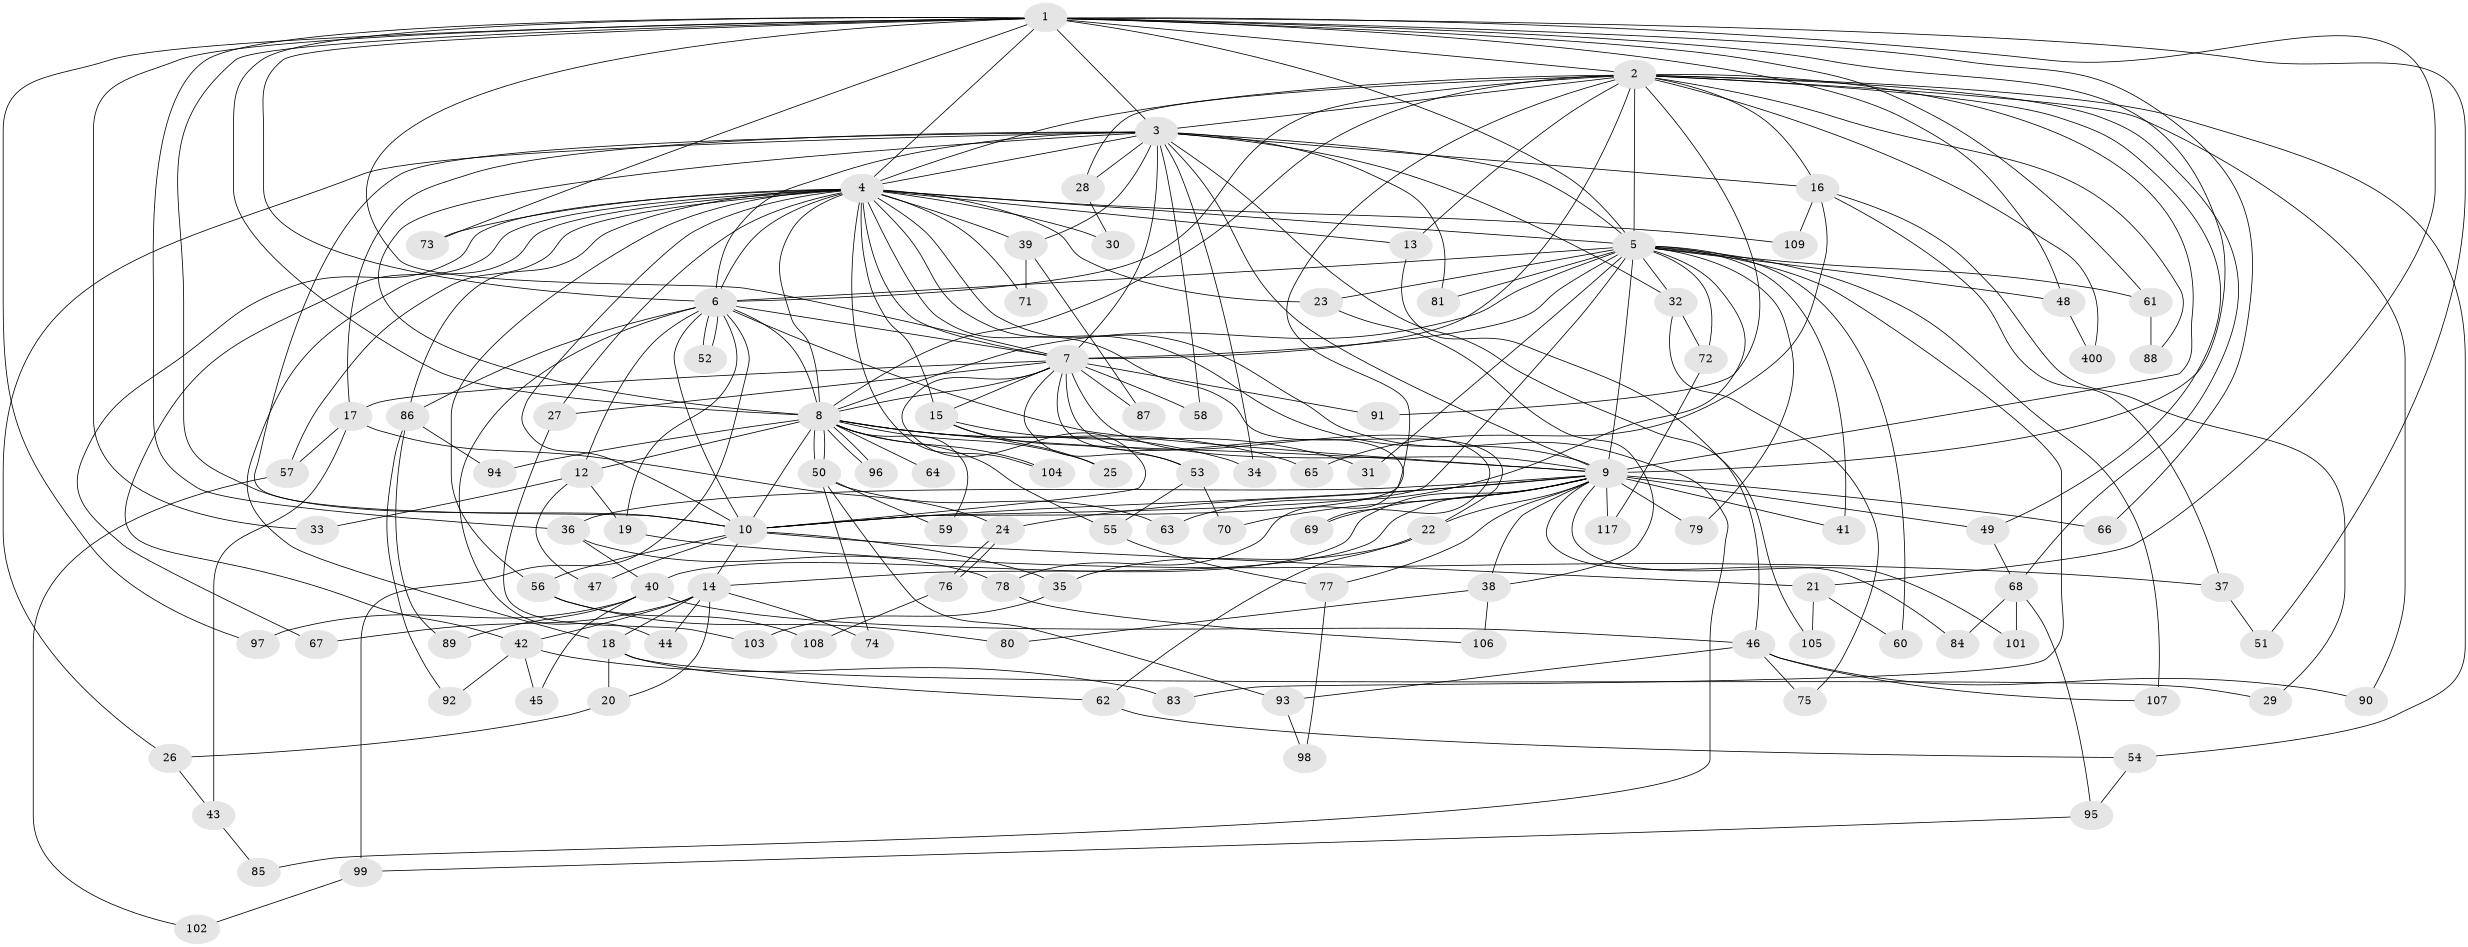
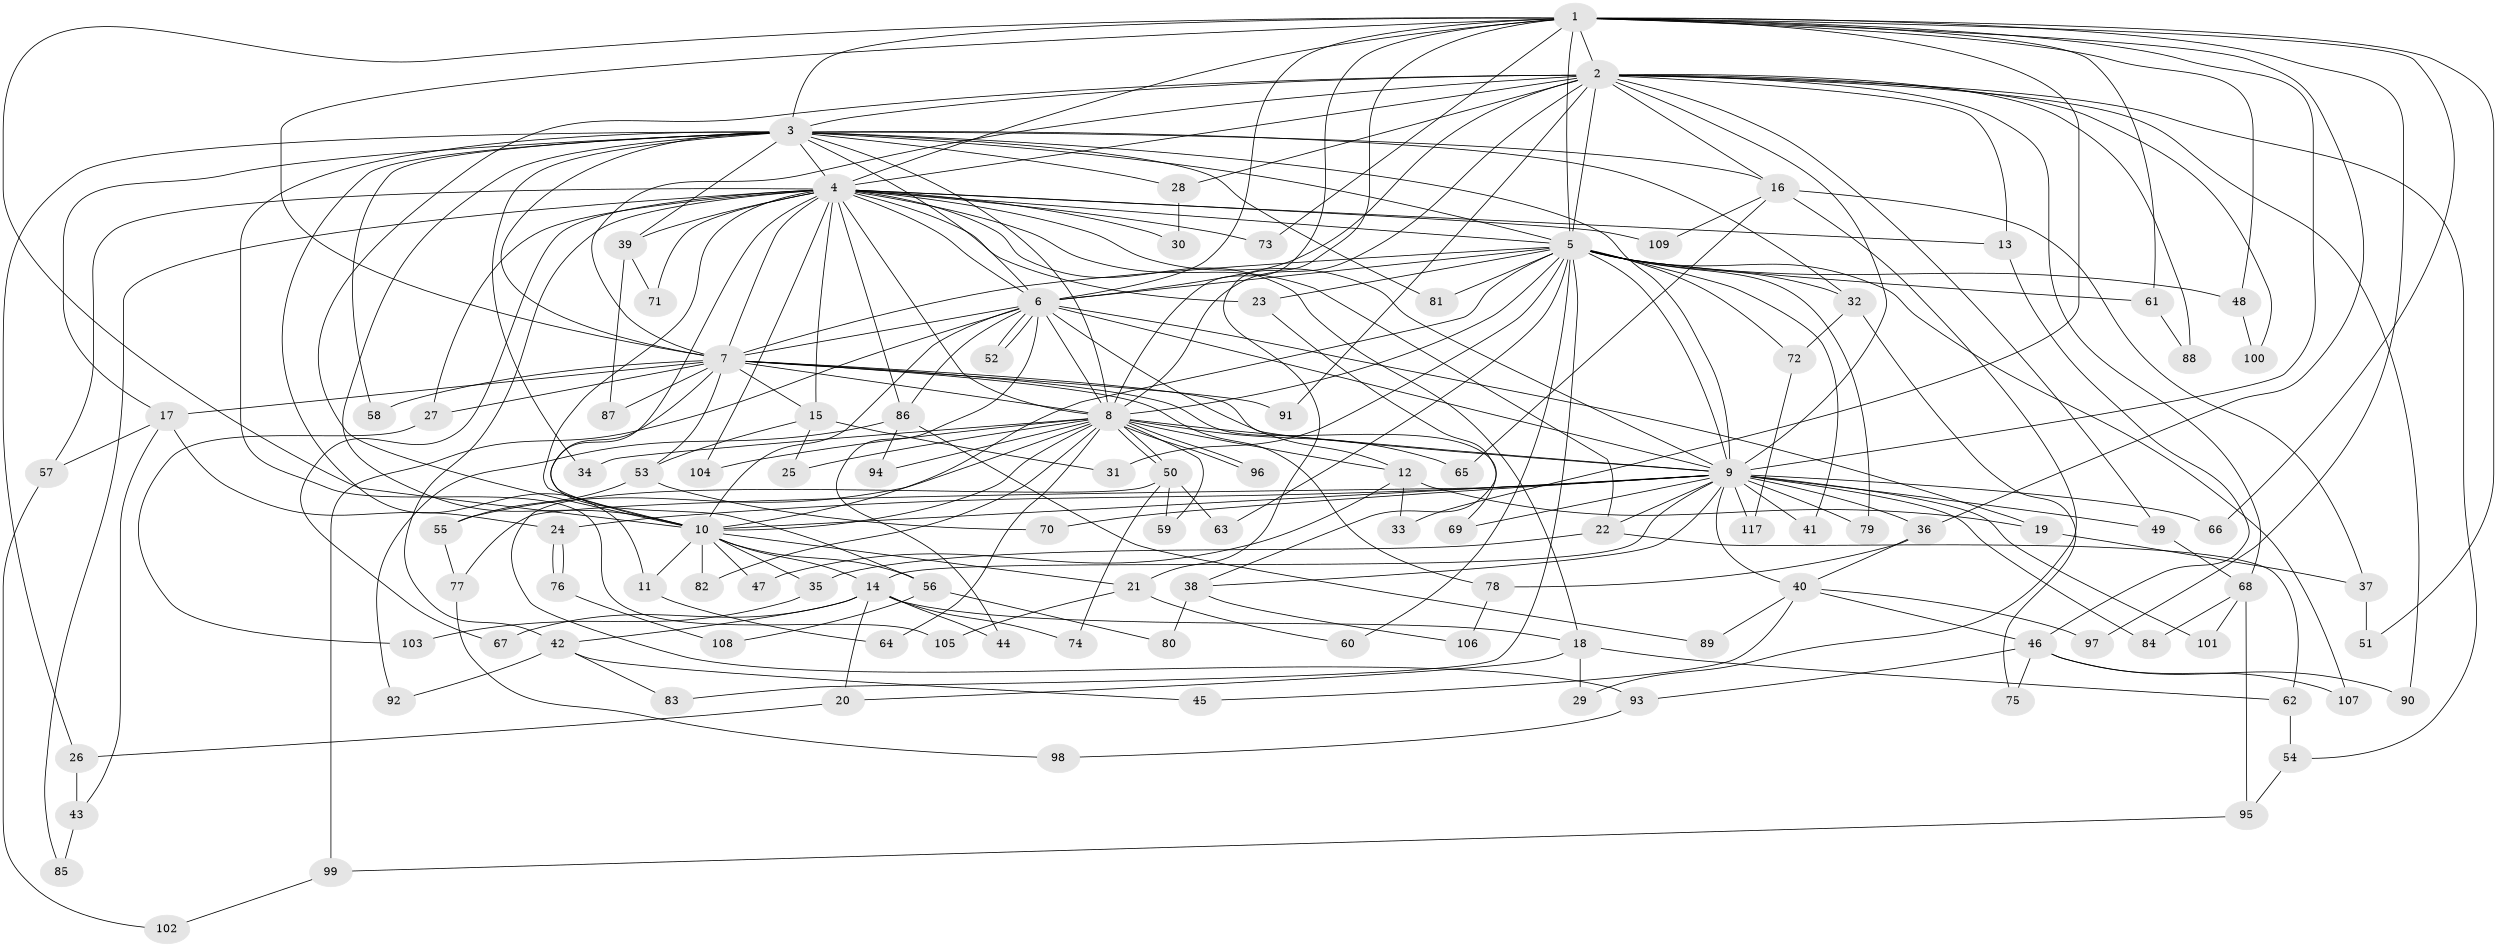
(2092, 359) -> (2255, 359)
none -> (645, 587)
none -> (702, 587)
